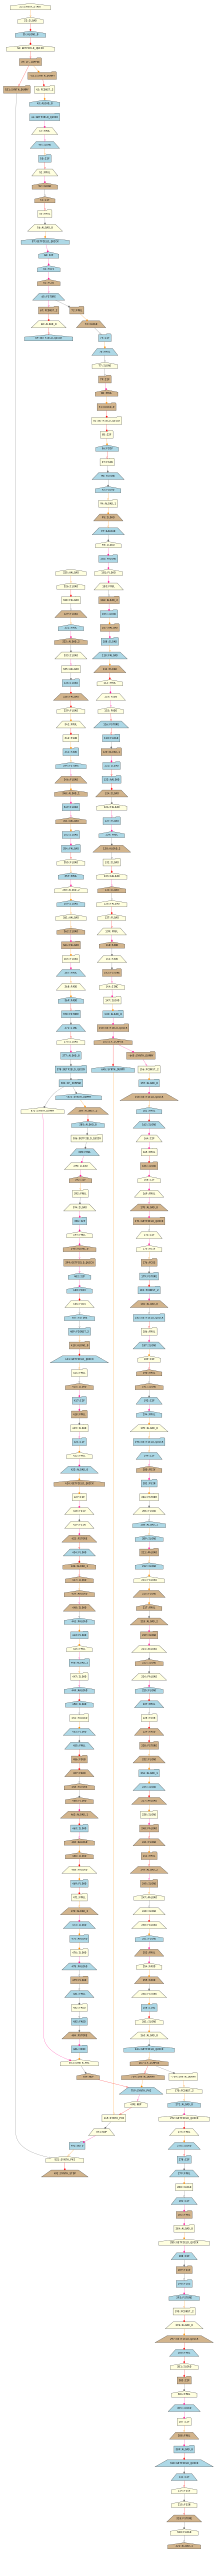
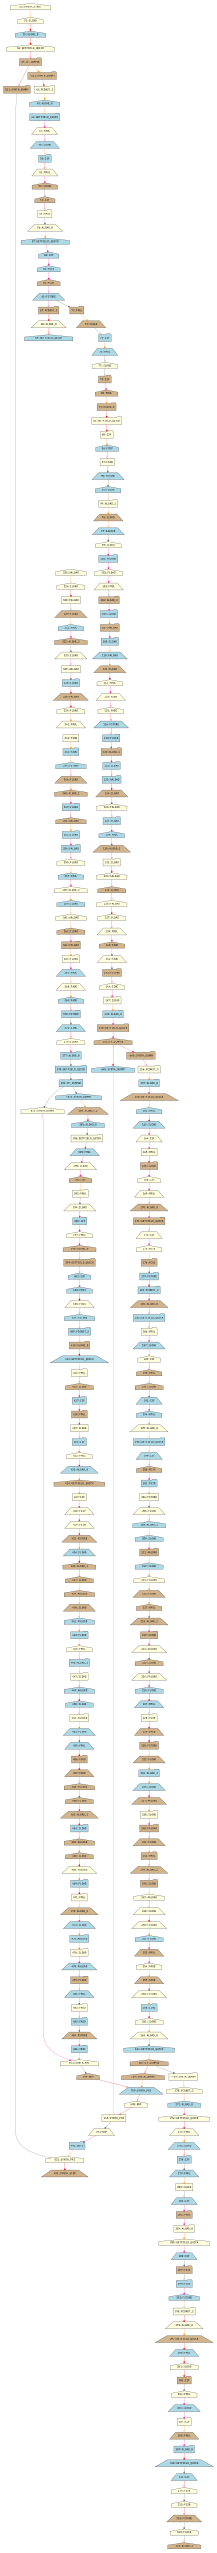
none -> (45, 109)
(71, 730) -> none
